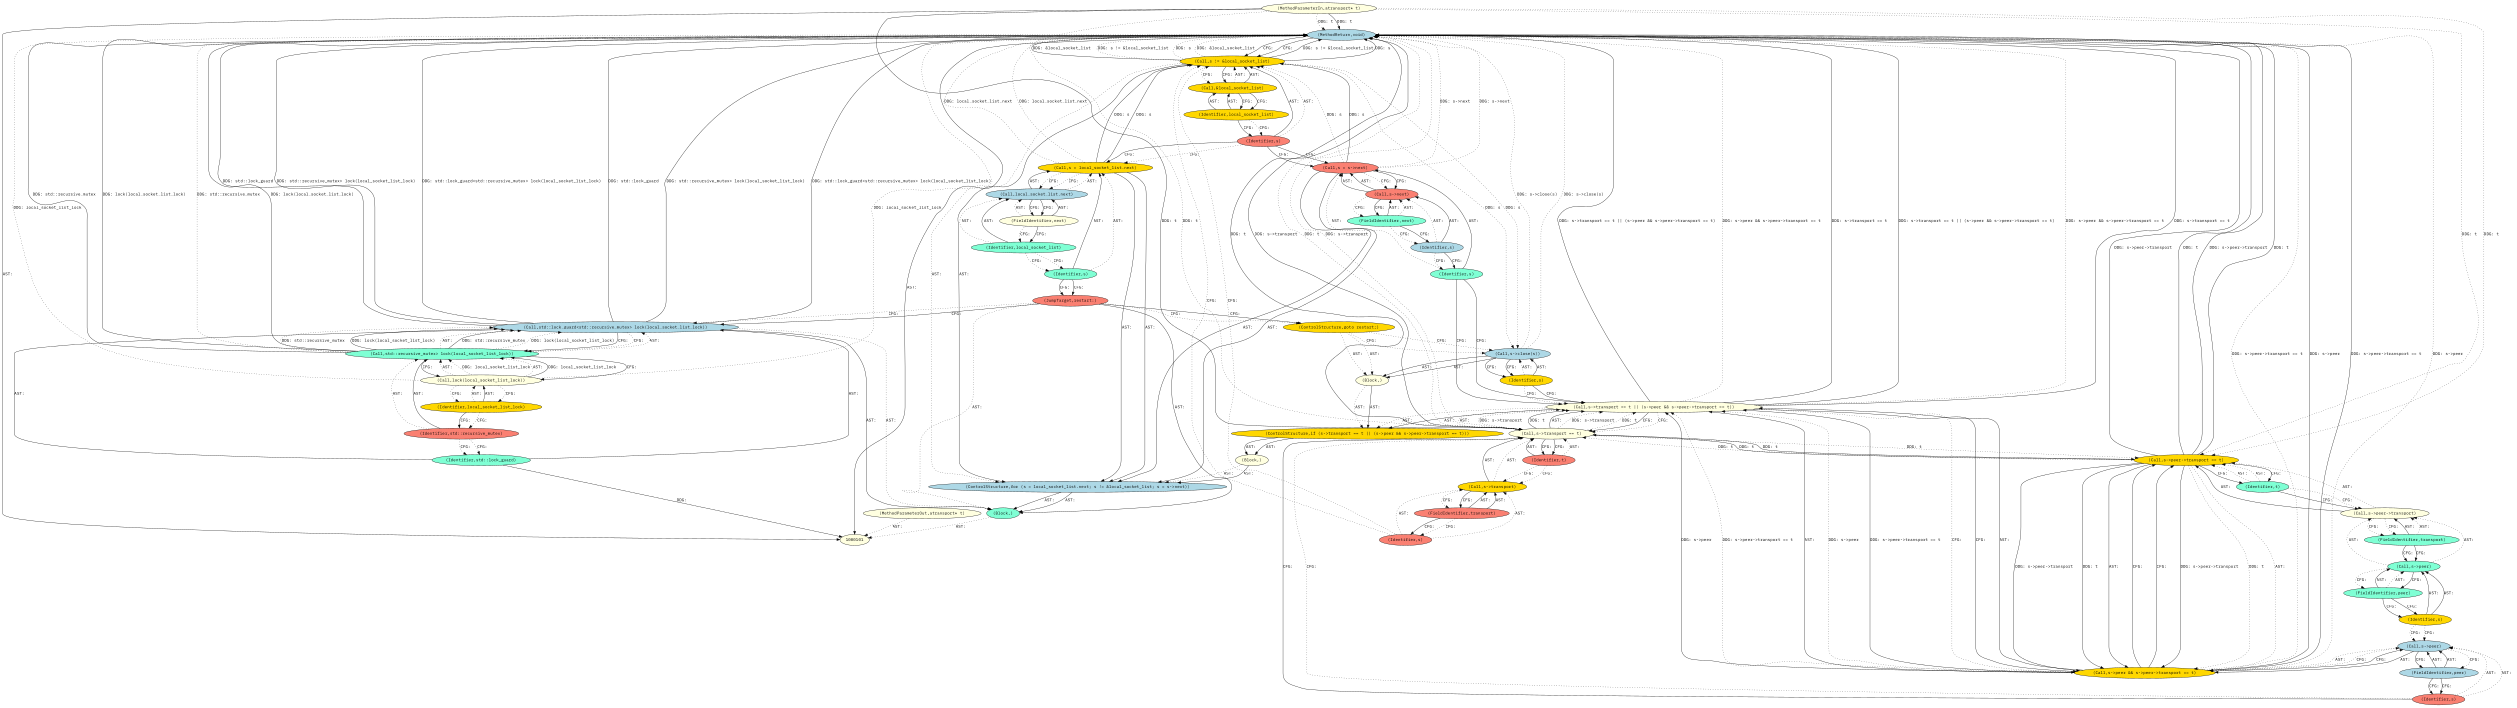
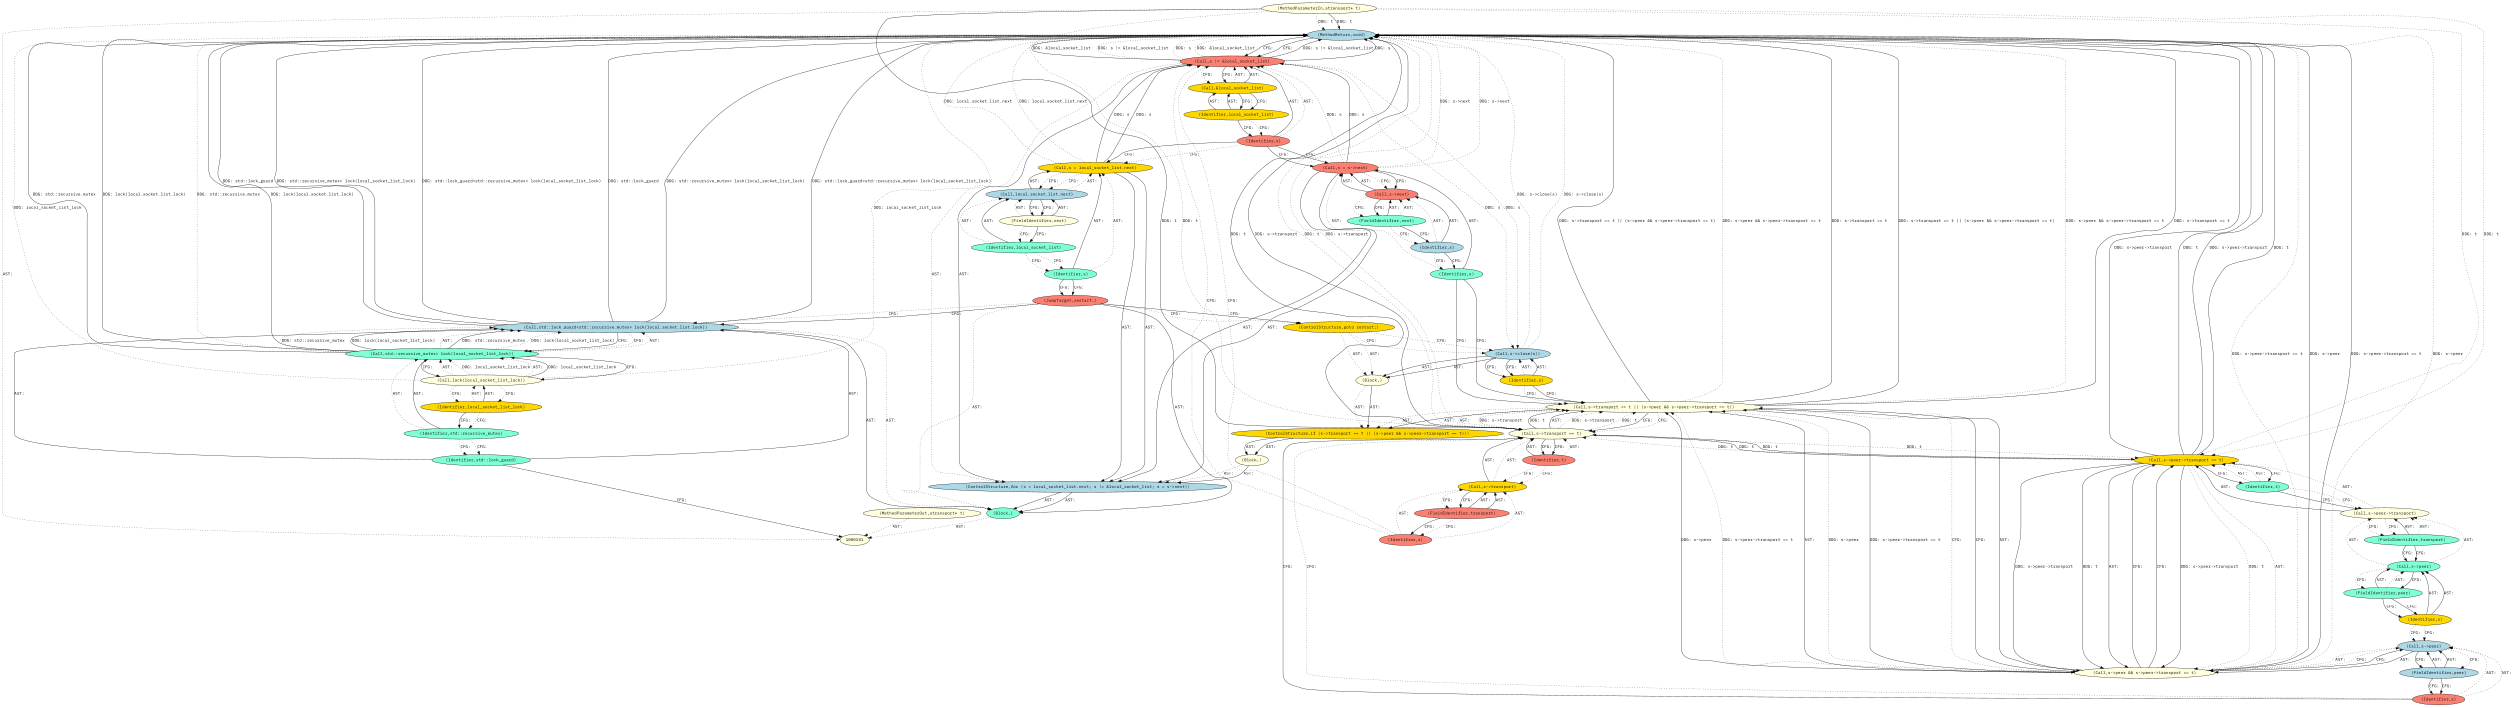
(1232, 61) -> (1232, 61)
(3, 62) -> (3, 62)
(986, 147) -> none
(461, 434) -> (461, 434)
(683, 500) -> (683, 500)
(2145, 673) -> (2145, 673)
